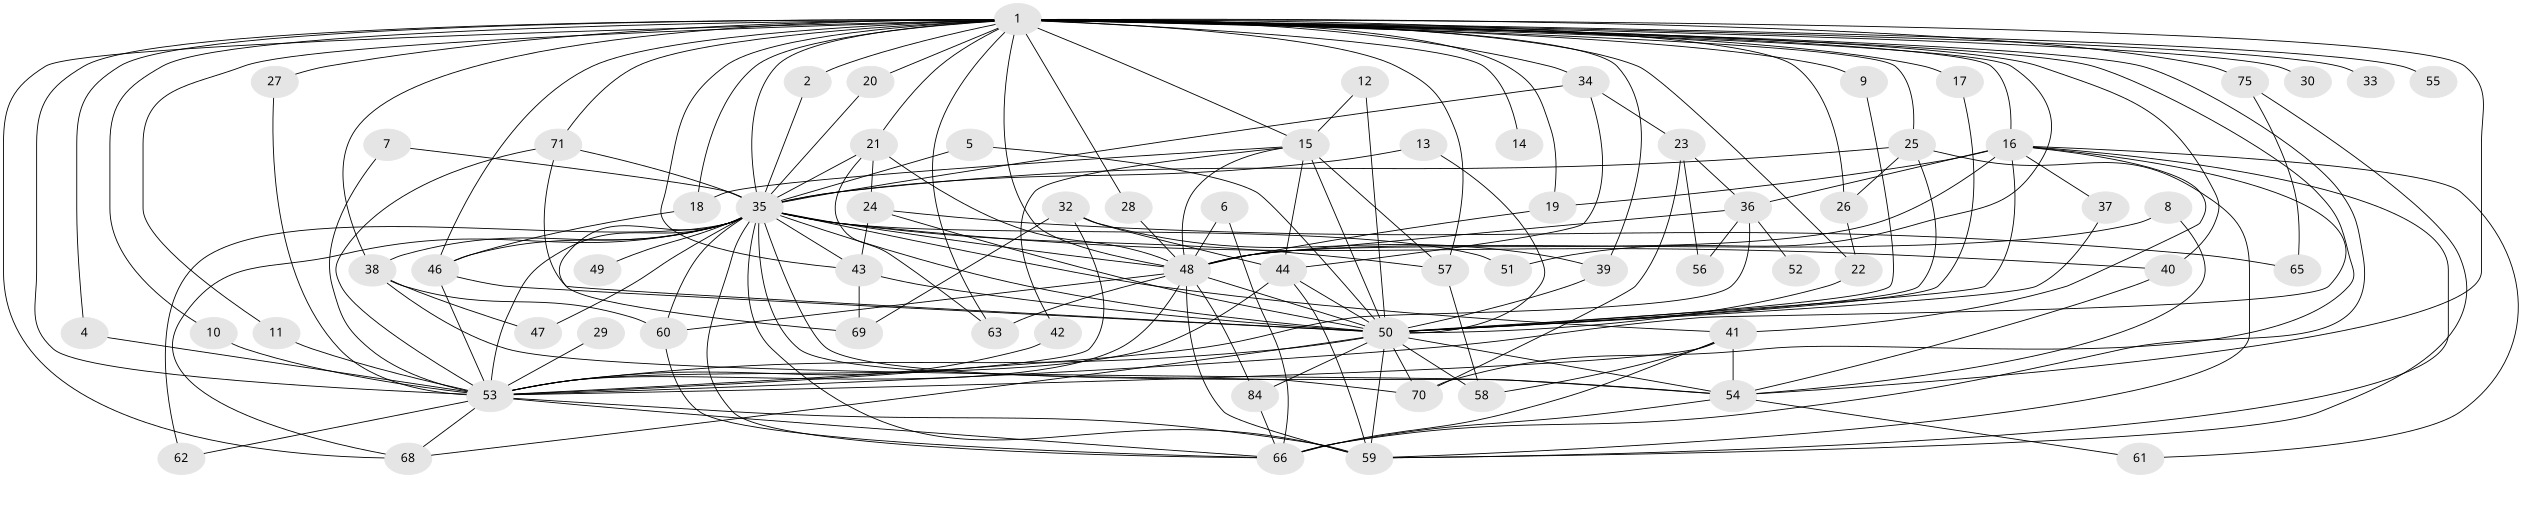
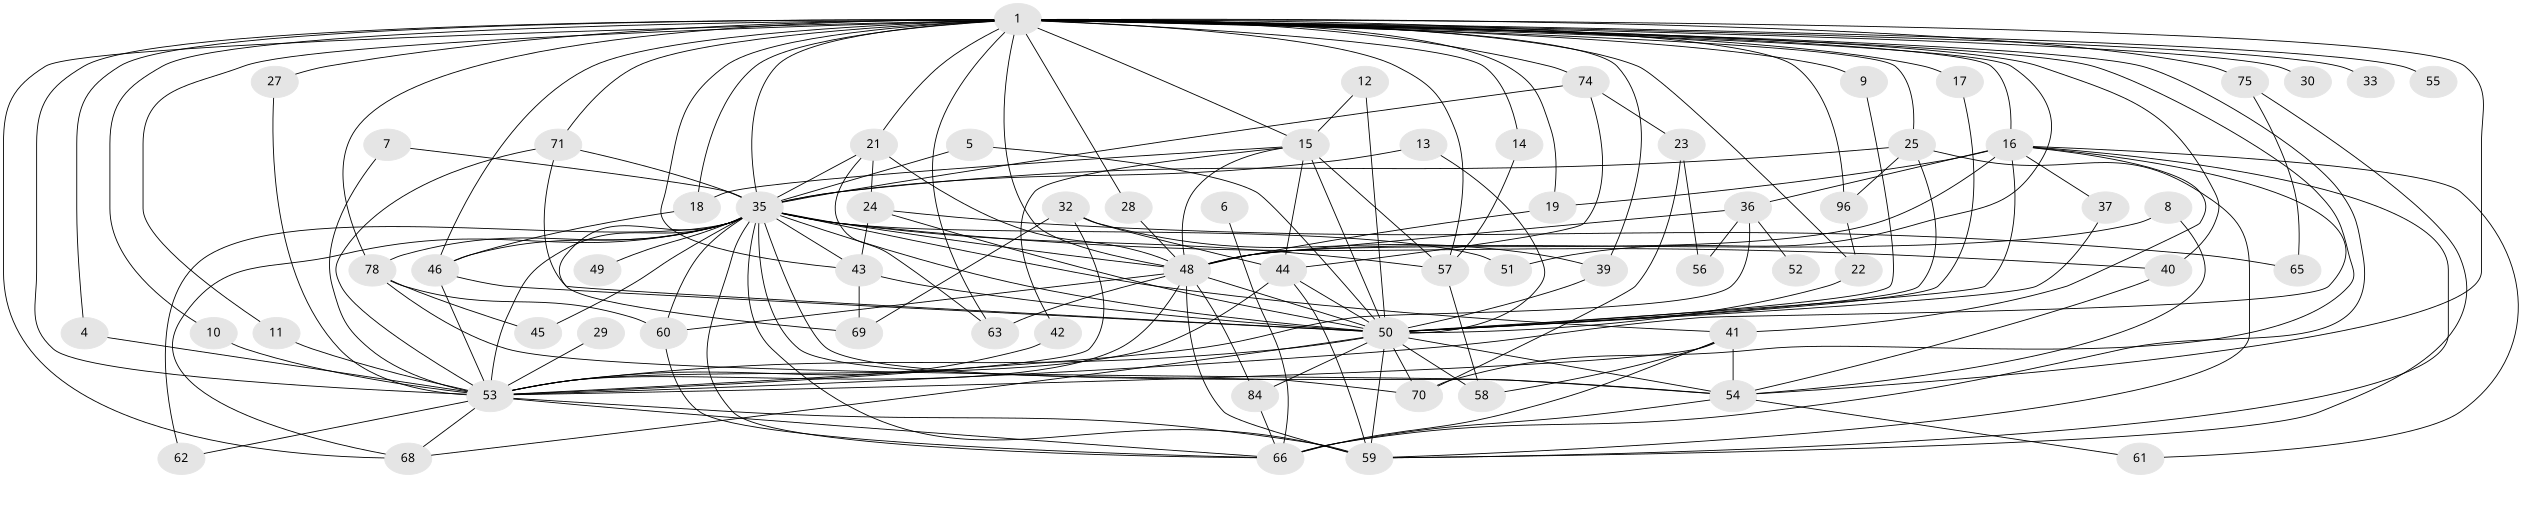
(808, 82) -> none
(870, 82) -> none
(1586, 82) -> (1586, 82)
(1715, 176) -> none
(1844, 208) -> (1844, 208)
none -> (1492, 209)
(1206, 239) -> none
(372, 270) -> (372, 270)
(538, 333) -> (538, 333)
